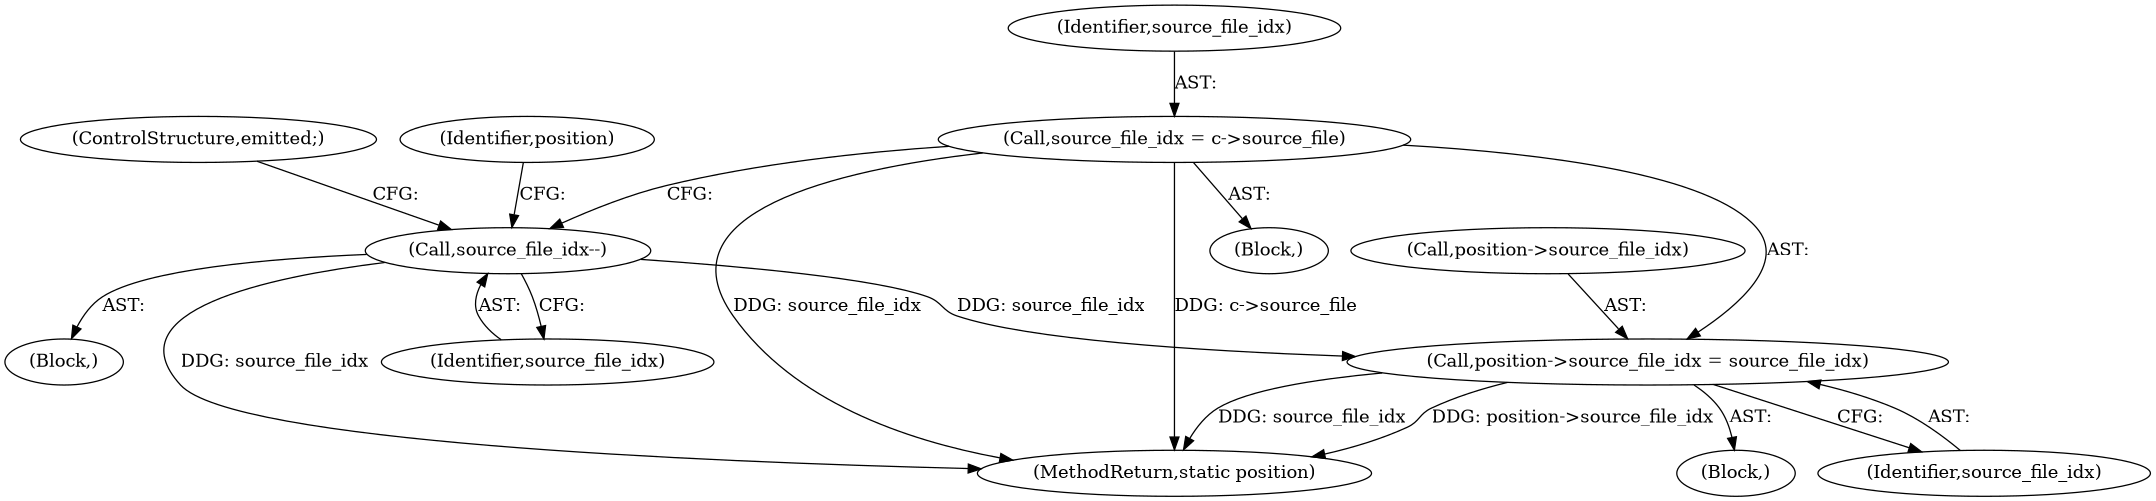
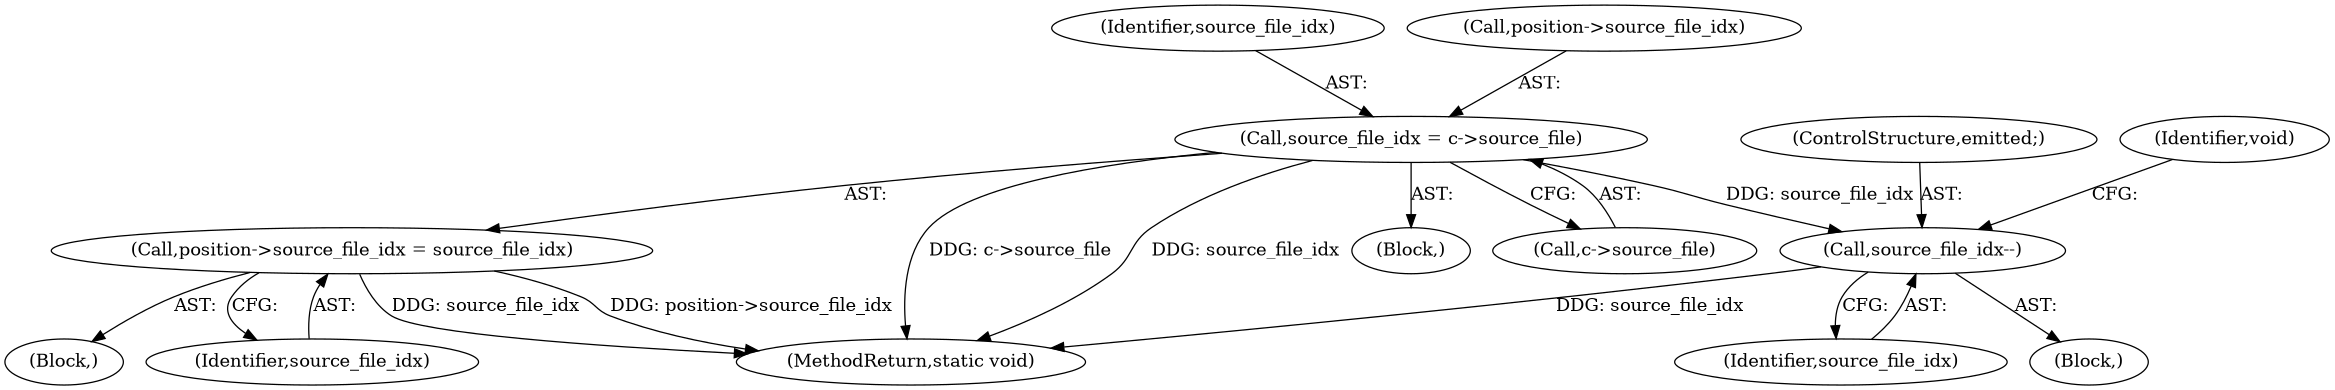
(527, 139) -> (2225, 139)
(399, 195) -> (1944, 195)
(693, 195) -> (1820, 195)
none -> (1625, 251)
(1593, 301) -> (1513, 81)
(987, 324) -> none
(1174, 473) -> (911, 362)
